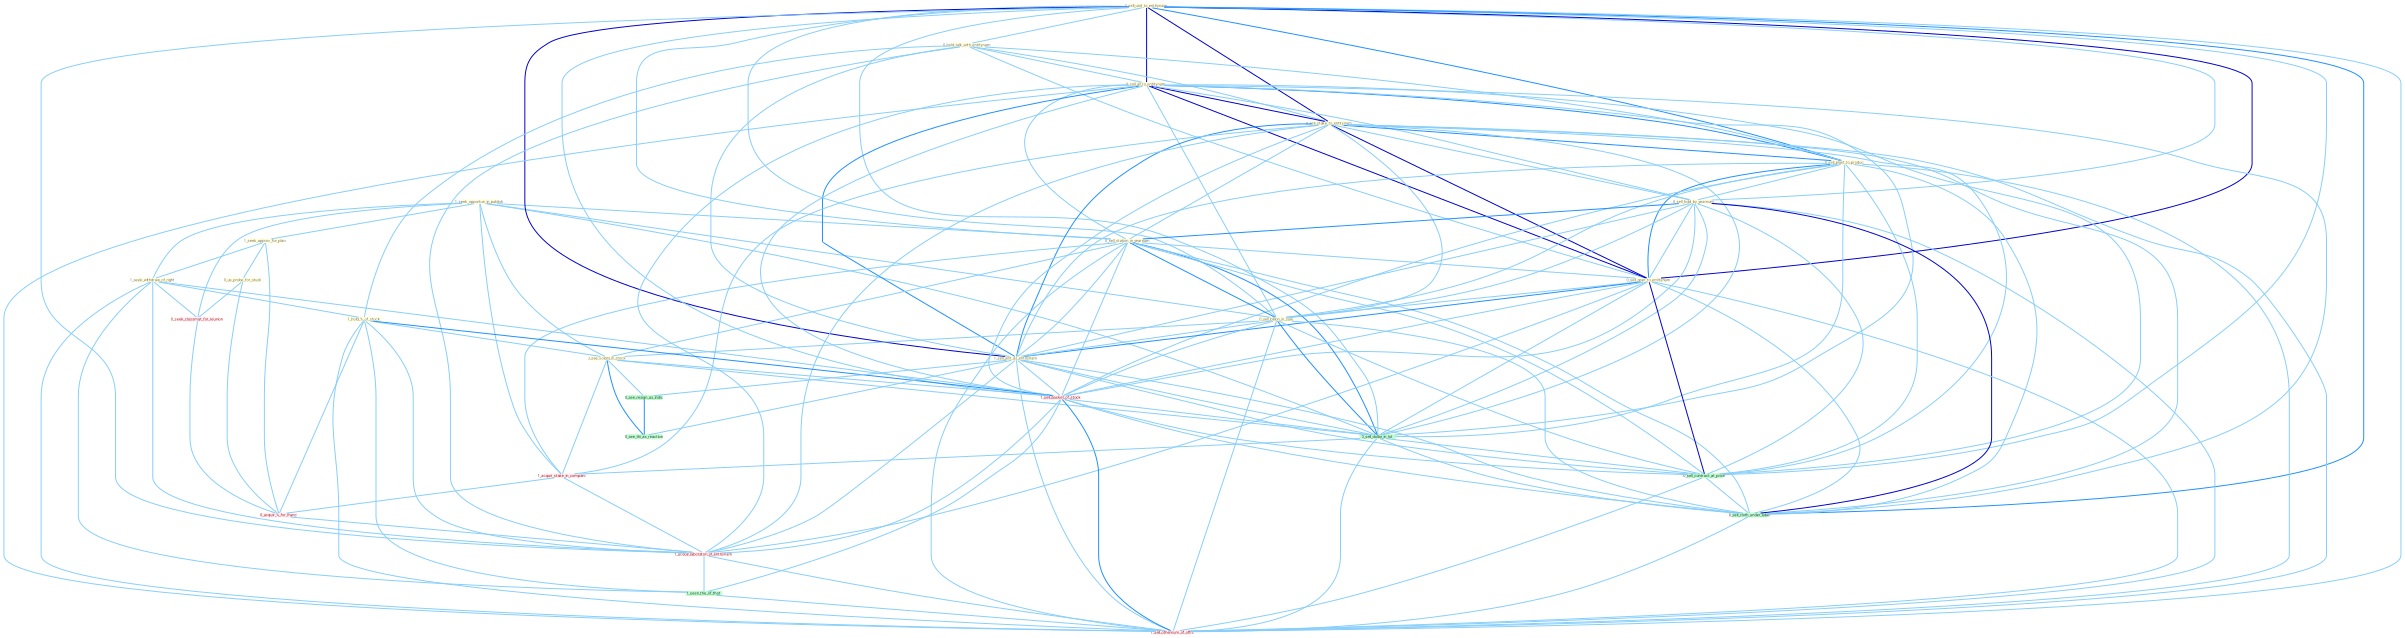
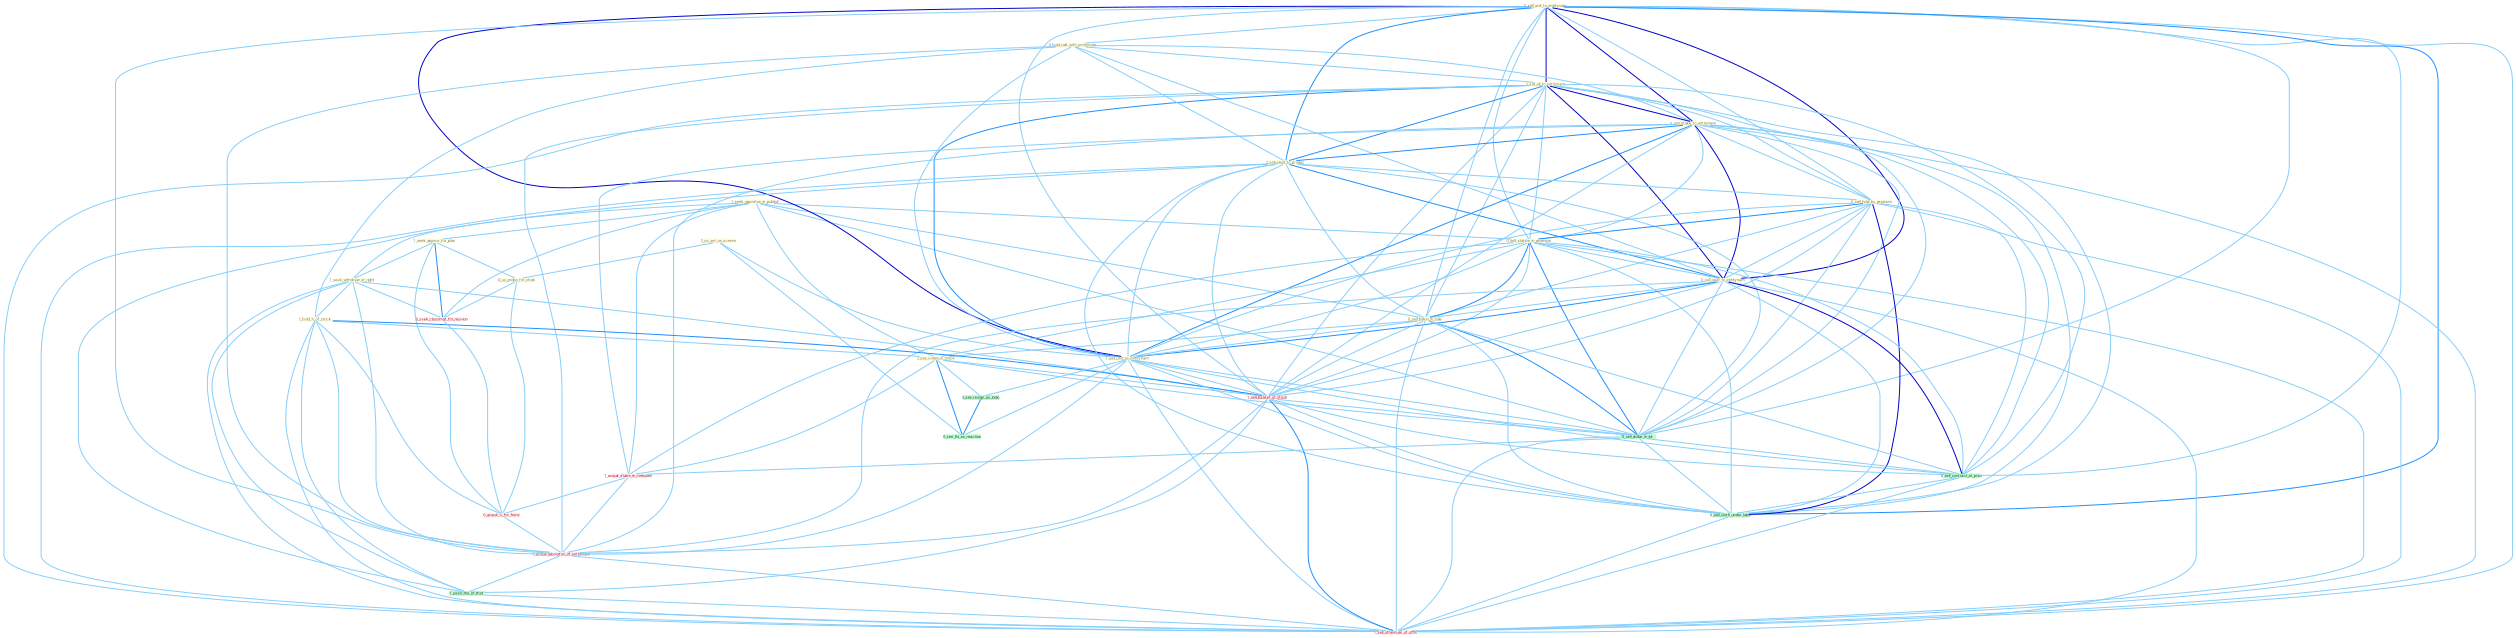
none -> (719, 241)
(1440, 247) -> none
none -> (439, 280)
(1914, 376) -> (319, 254)
